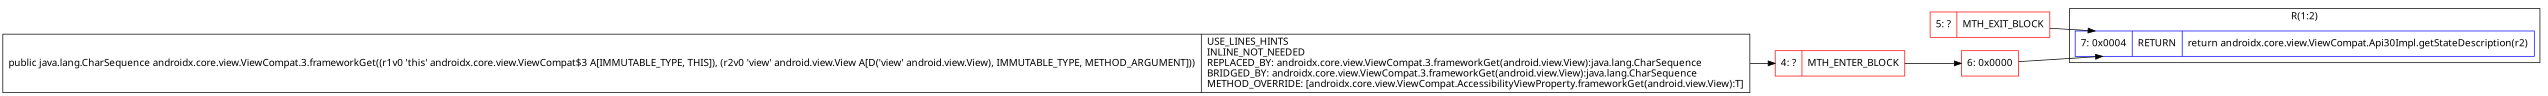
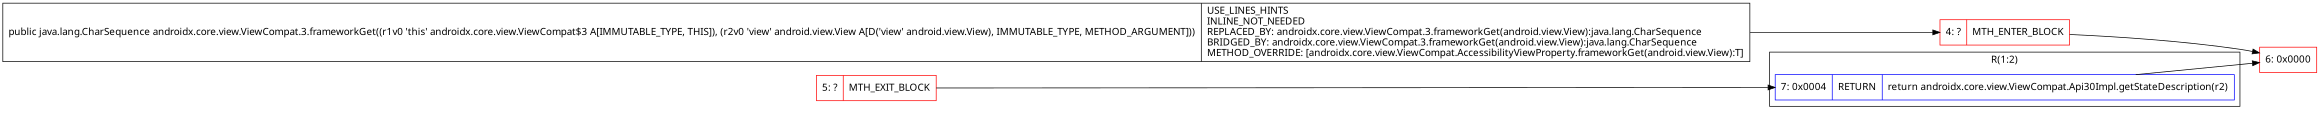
(2057, 59) -> (2194, 69)
